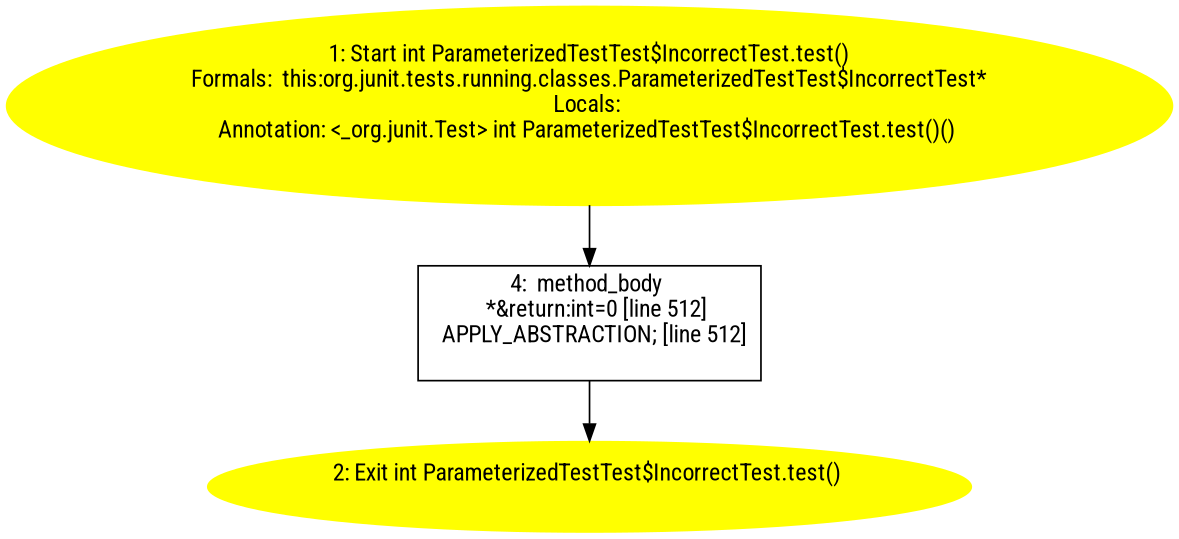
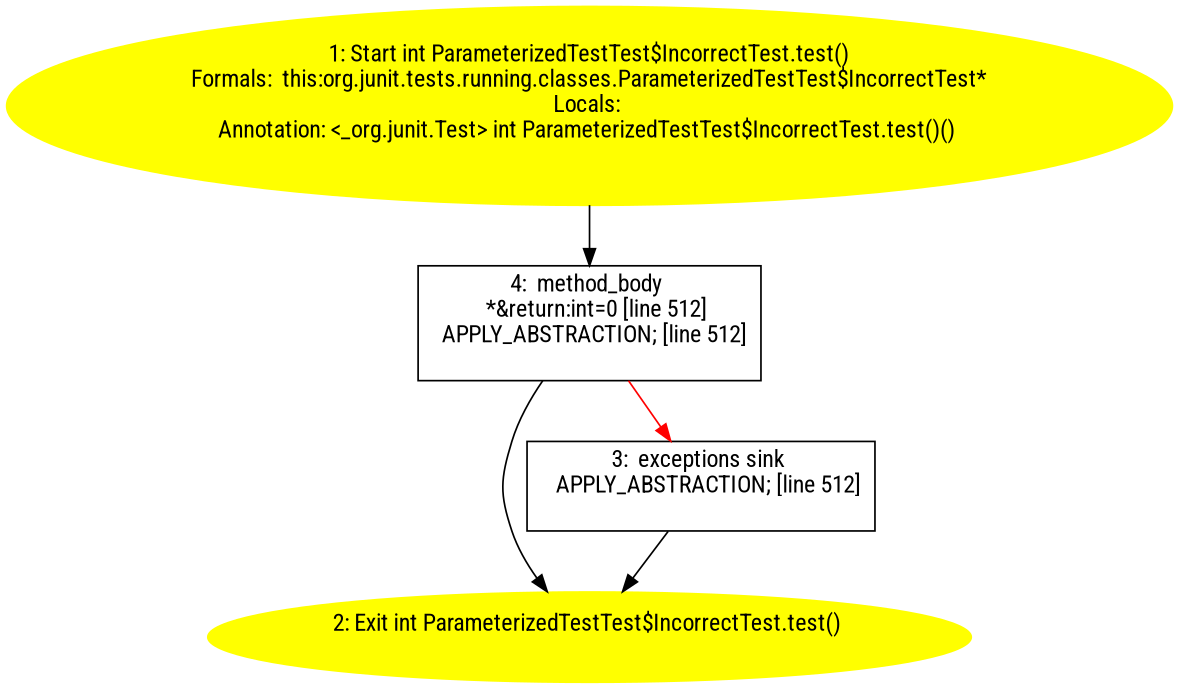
none -> (701, 486)
